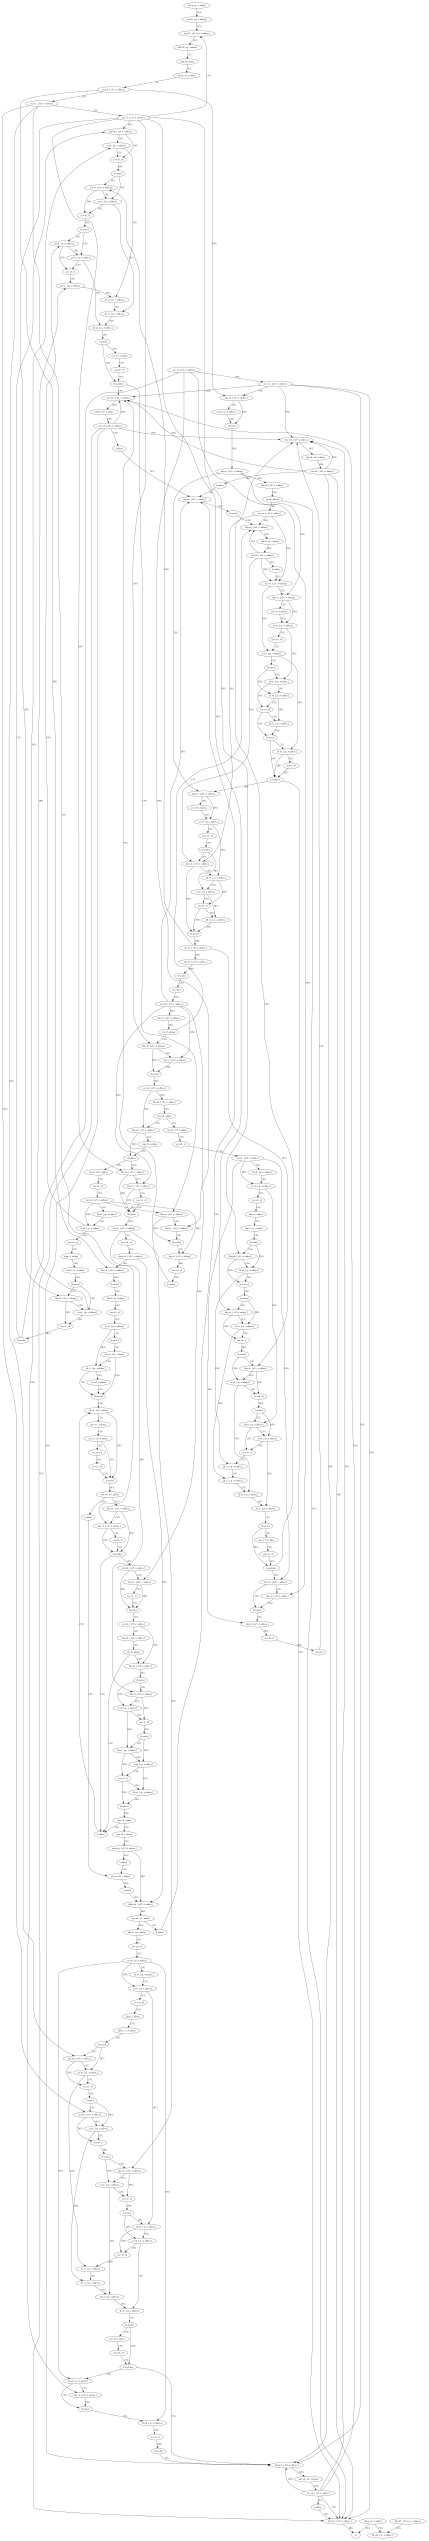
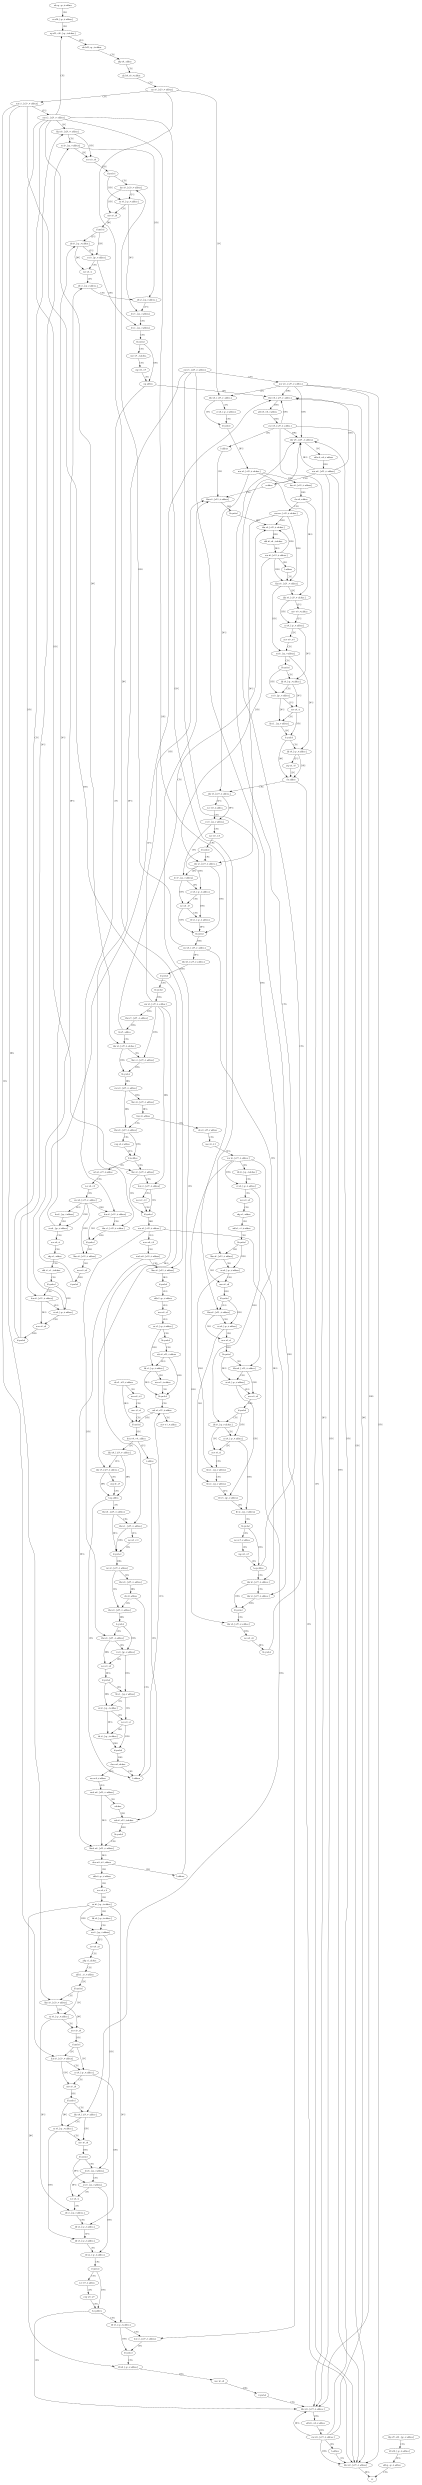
(98, 1431) -> none
(377, 2528) -> (396, 2457)
